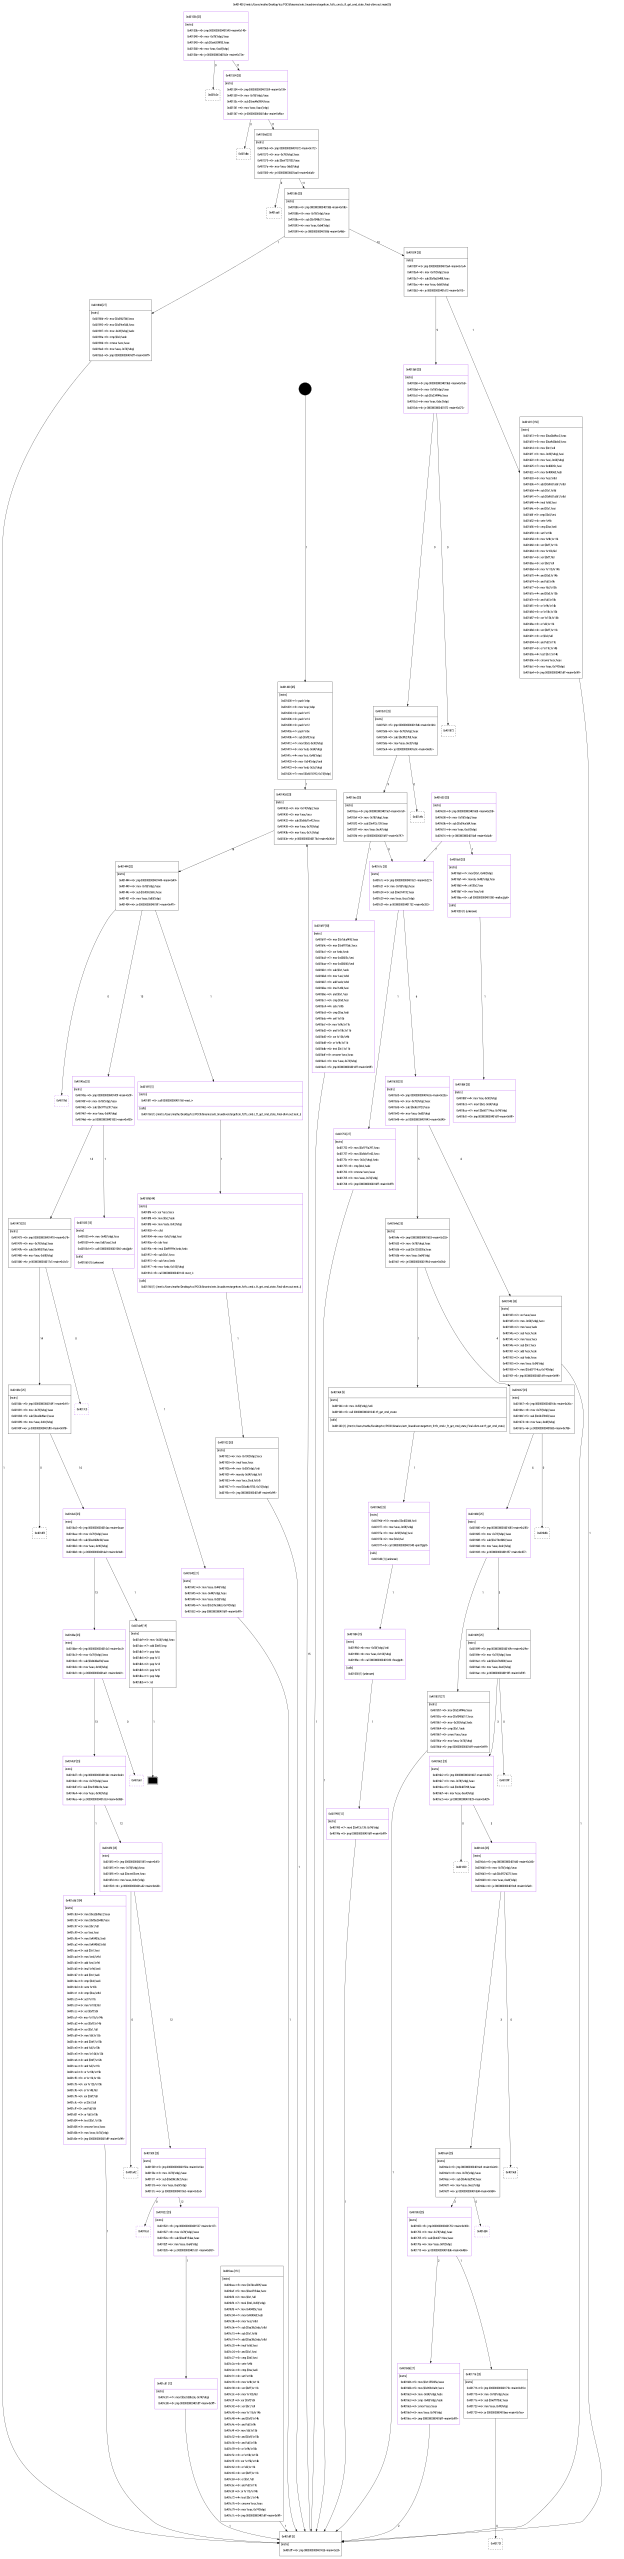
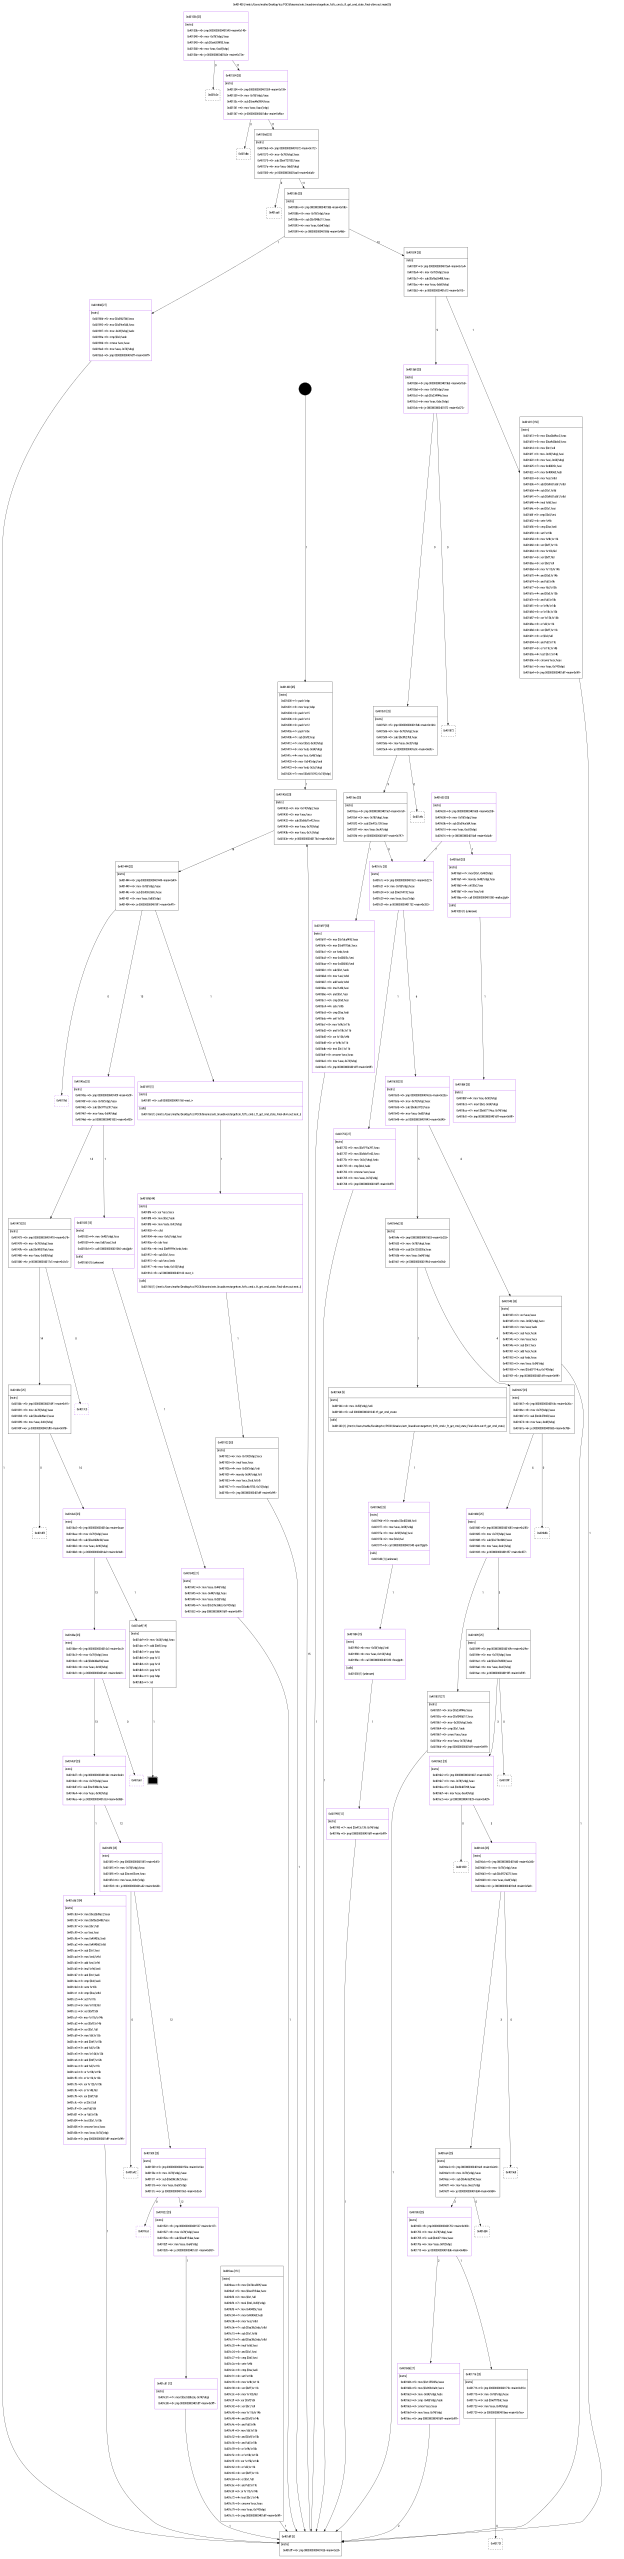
(120, 330) -> (120, 330)
(482, 2232) -> (482, 2232)
